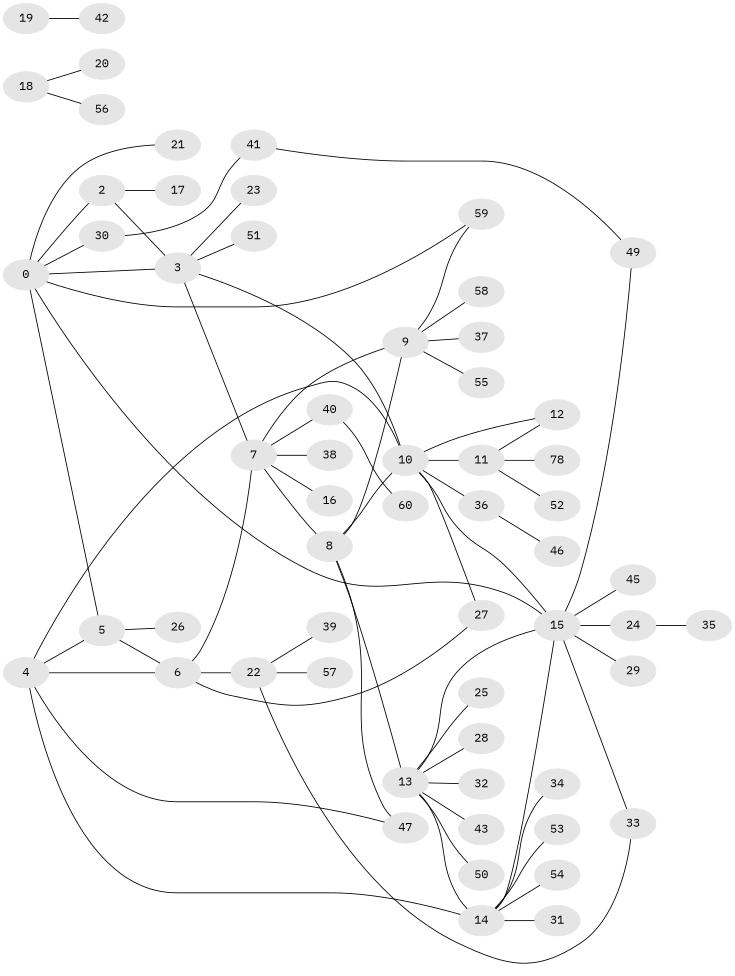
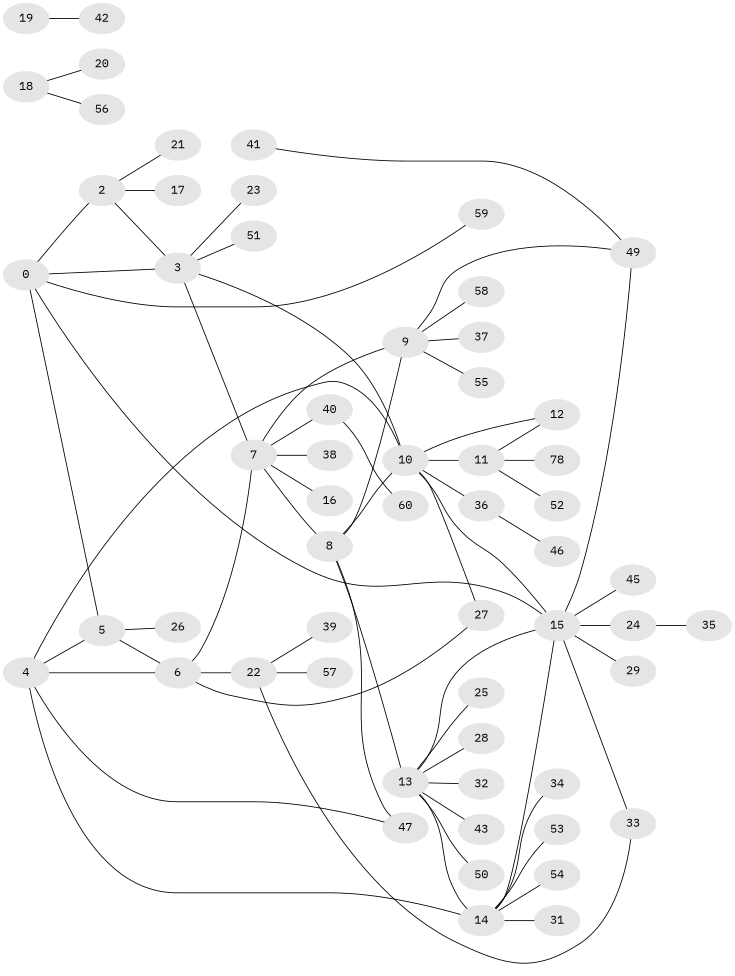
(70, 177) -> (140, 168)
(102, 236) -> none
(443, 278) -> (497, 253)
